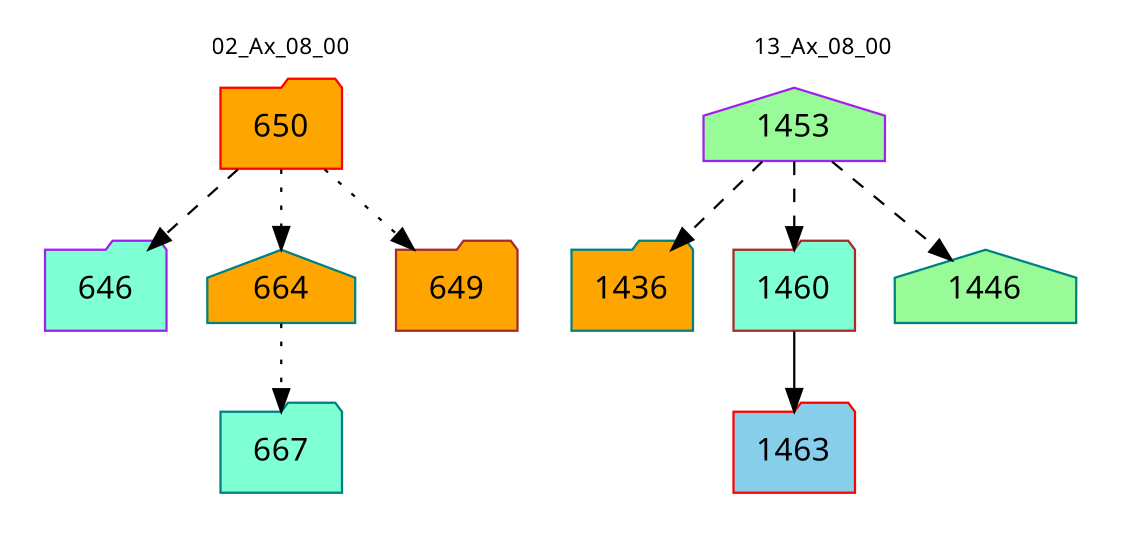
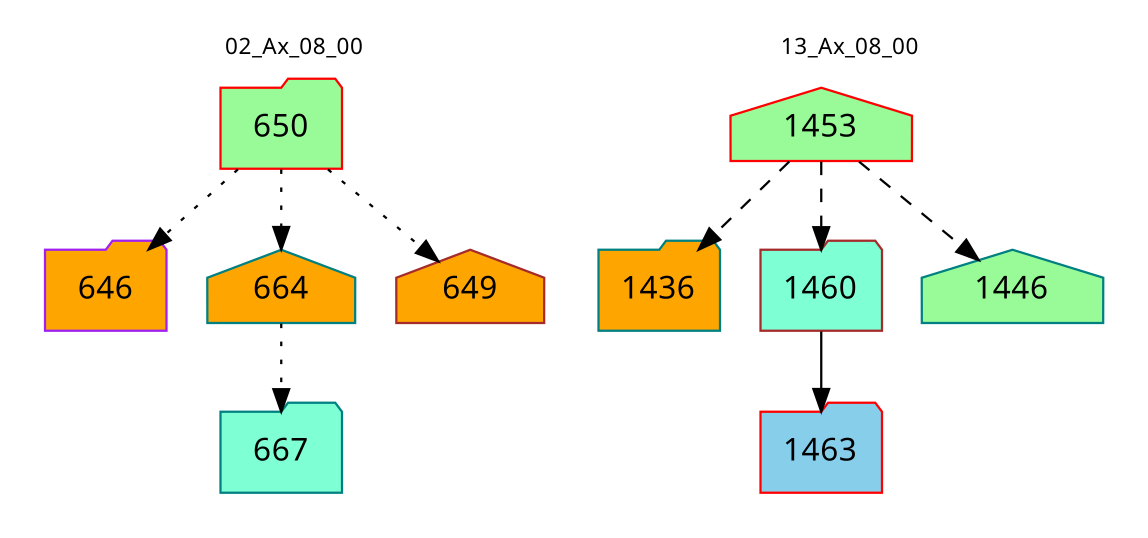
(281, 128) -> (281, 128)
(794, 128) -> (821, 128)
(202, 202) -> (202, 202)
(106, 290) -> (106, 290)
(457, 290) -> (470, 290)
